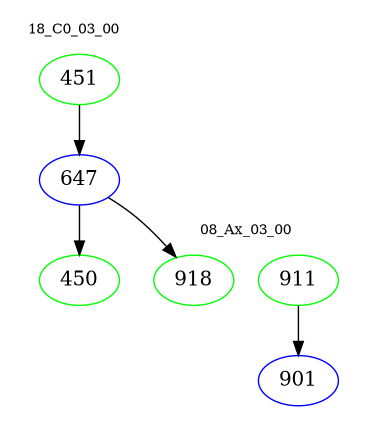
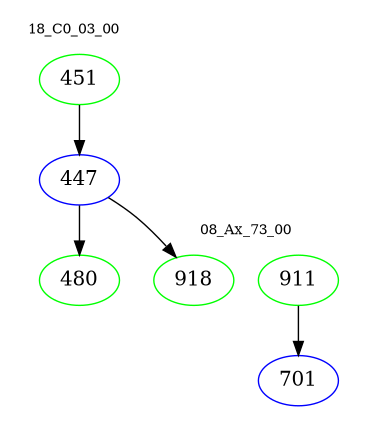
(79, 180) -> (79, 180)
(246, 231) -> (246, 231)
(79, 280) -> (79, 280)
(298, 381) -> (298, 381)
